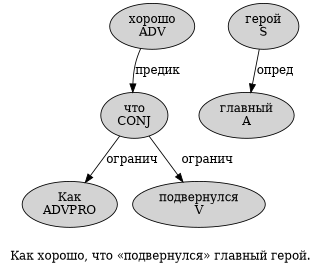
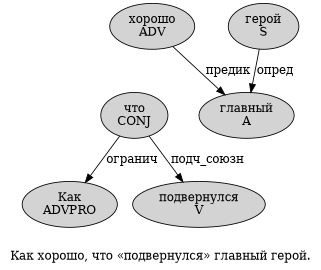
(135, 66) -> (196, 68)
(207, 160) -> (207, 160)
